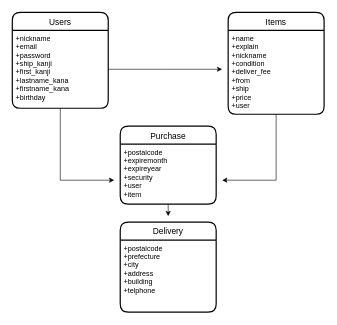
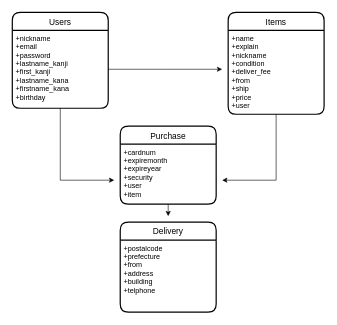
(33, 38) -> (33, 38)
(145, 152) -> (140, 152)
(145, 248) -> (145, 248)
